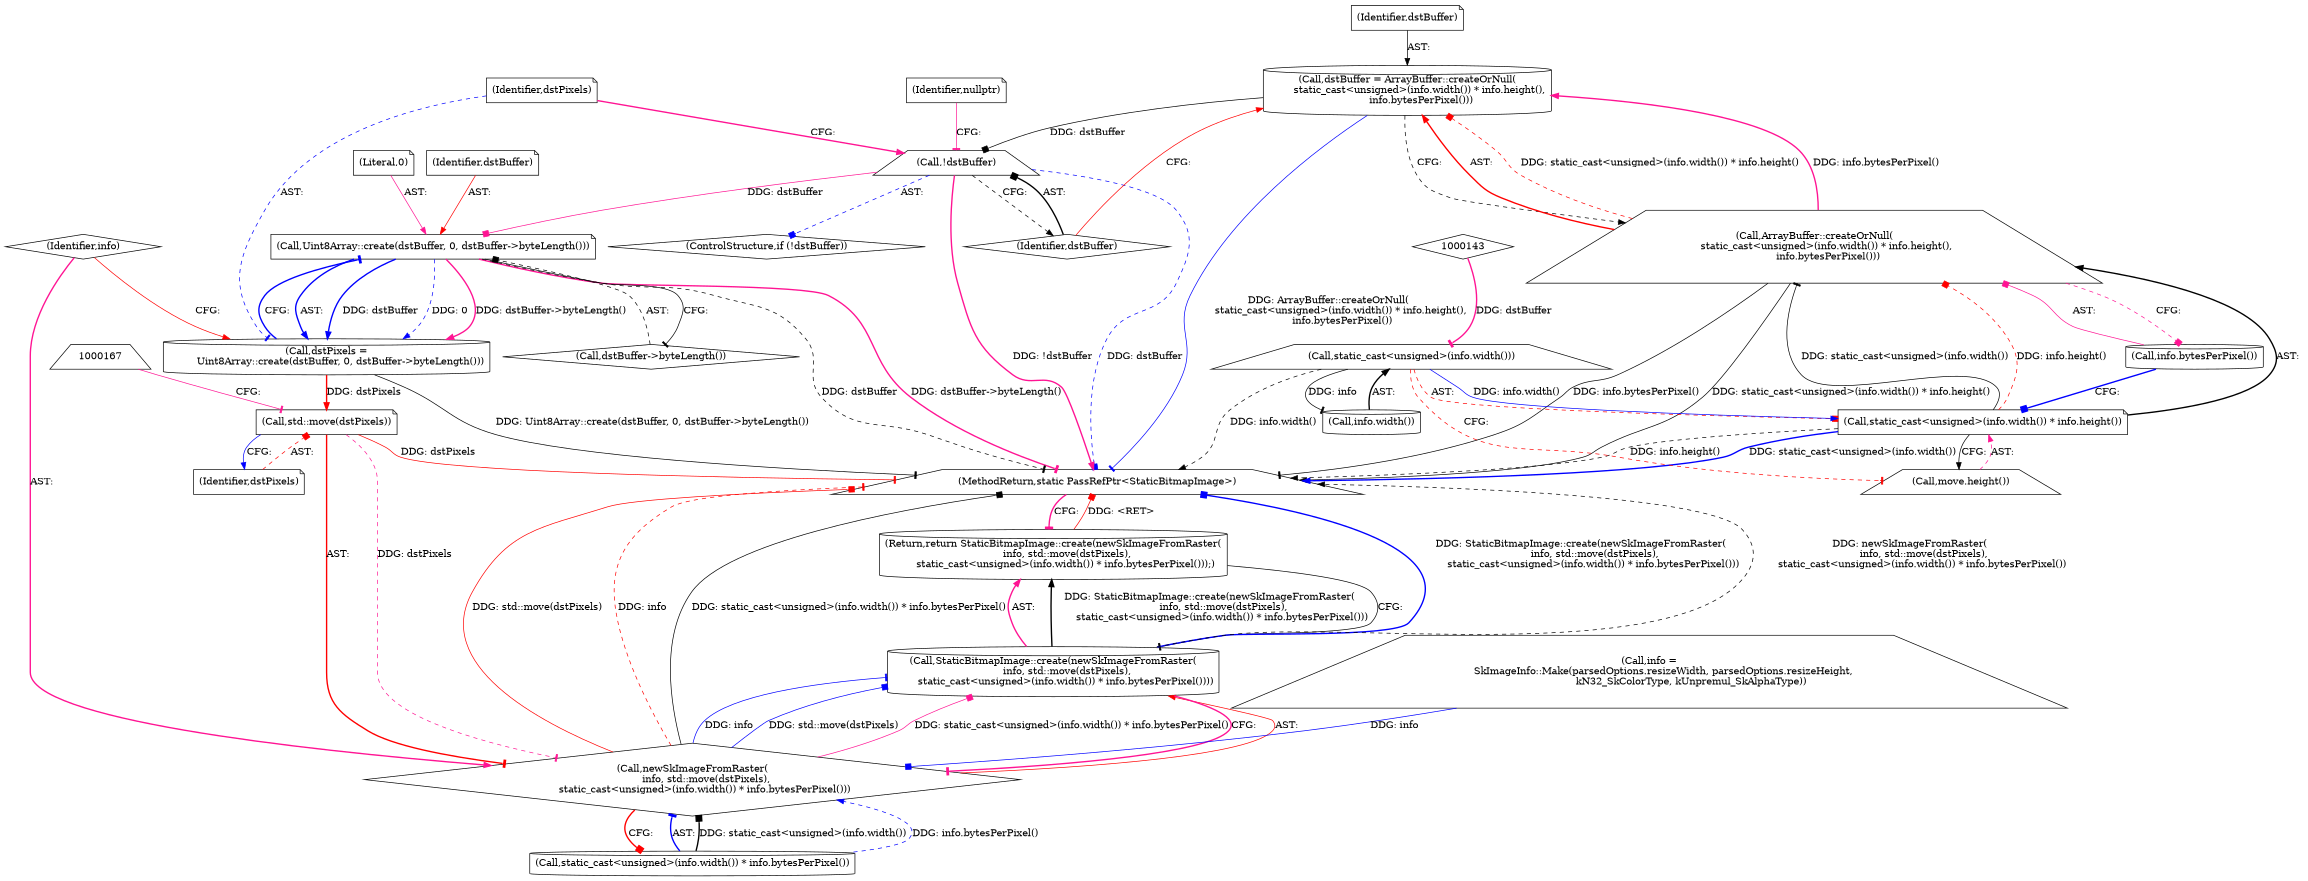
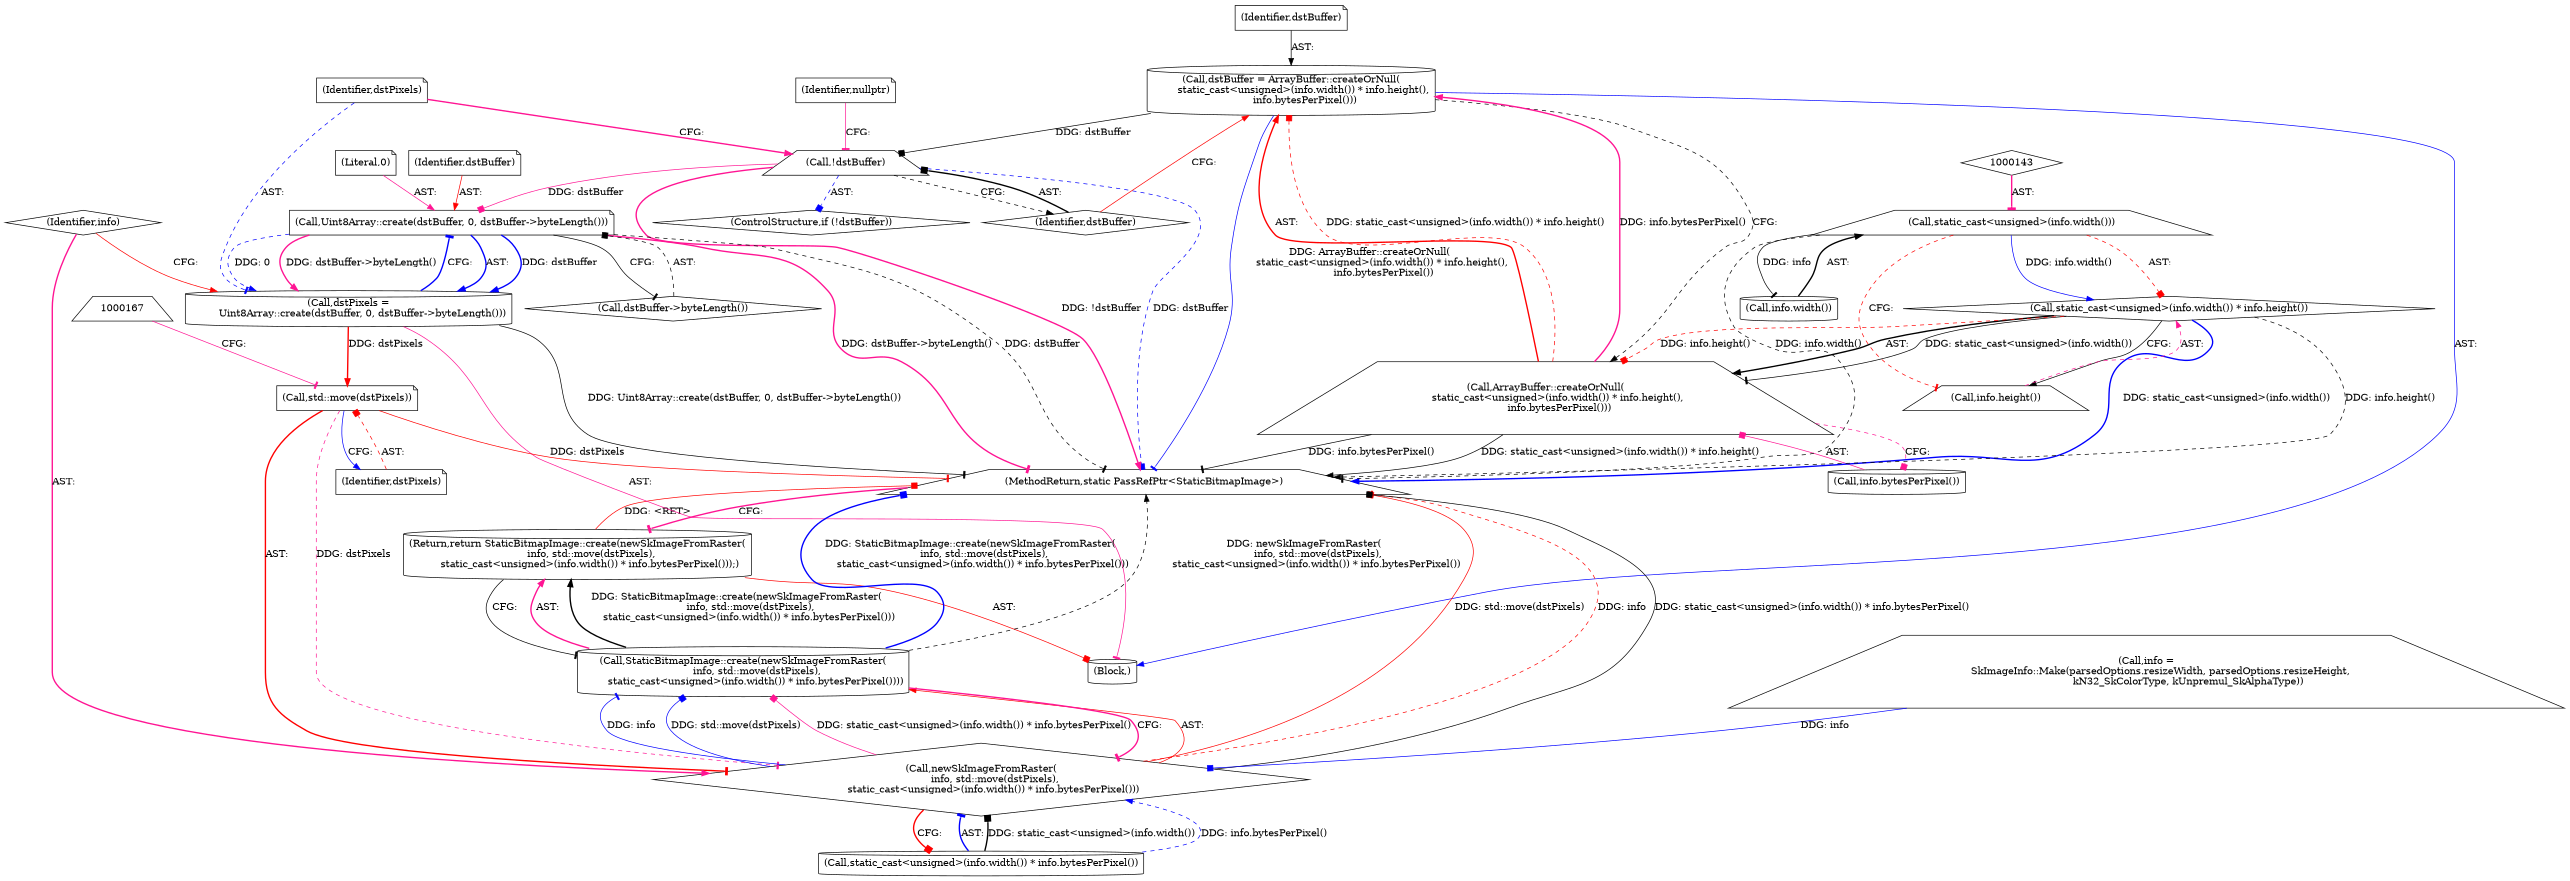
(1514, 311) -> (2025, 193)
(2092, 388) -> none
(1240, 403) -> (1773, 456)
(1983, 422) -> (2169, 309)
(1961, 482) -> (1996, 398)
none -> (1112, 672)
